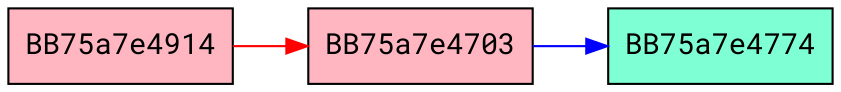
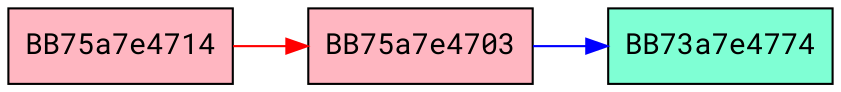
(121, 46) -> (121, 46)
(720, 46) -> (720, 46)
